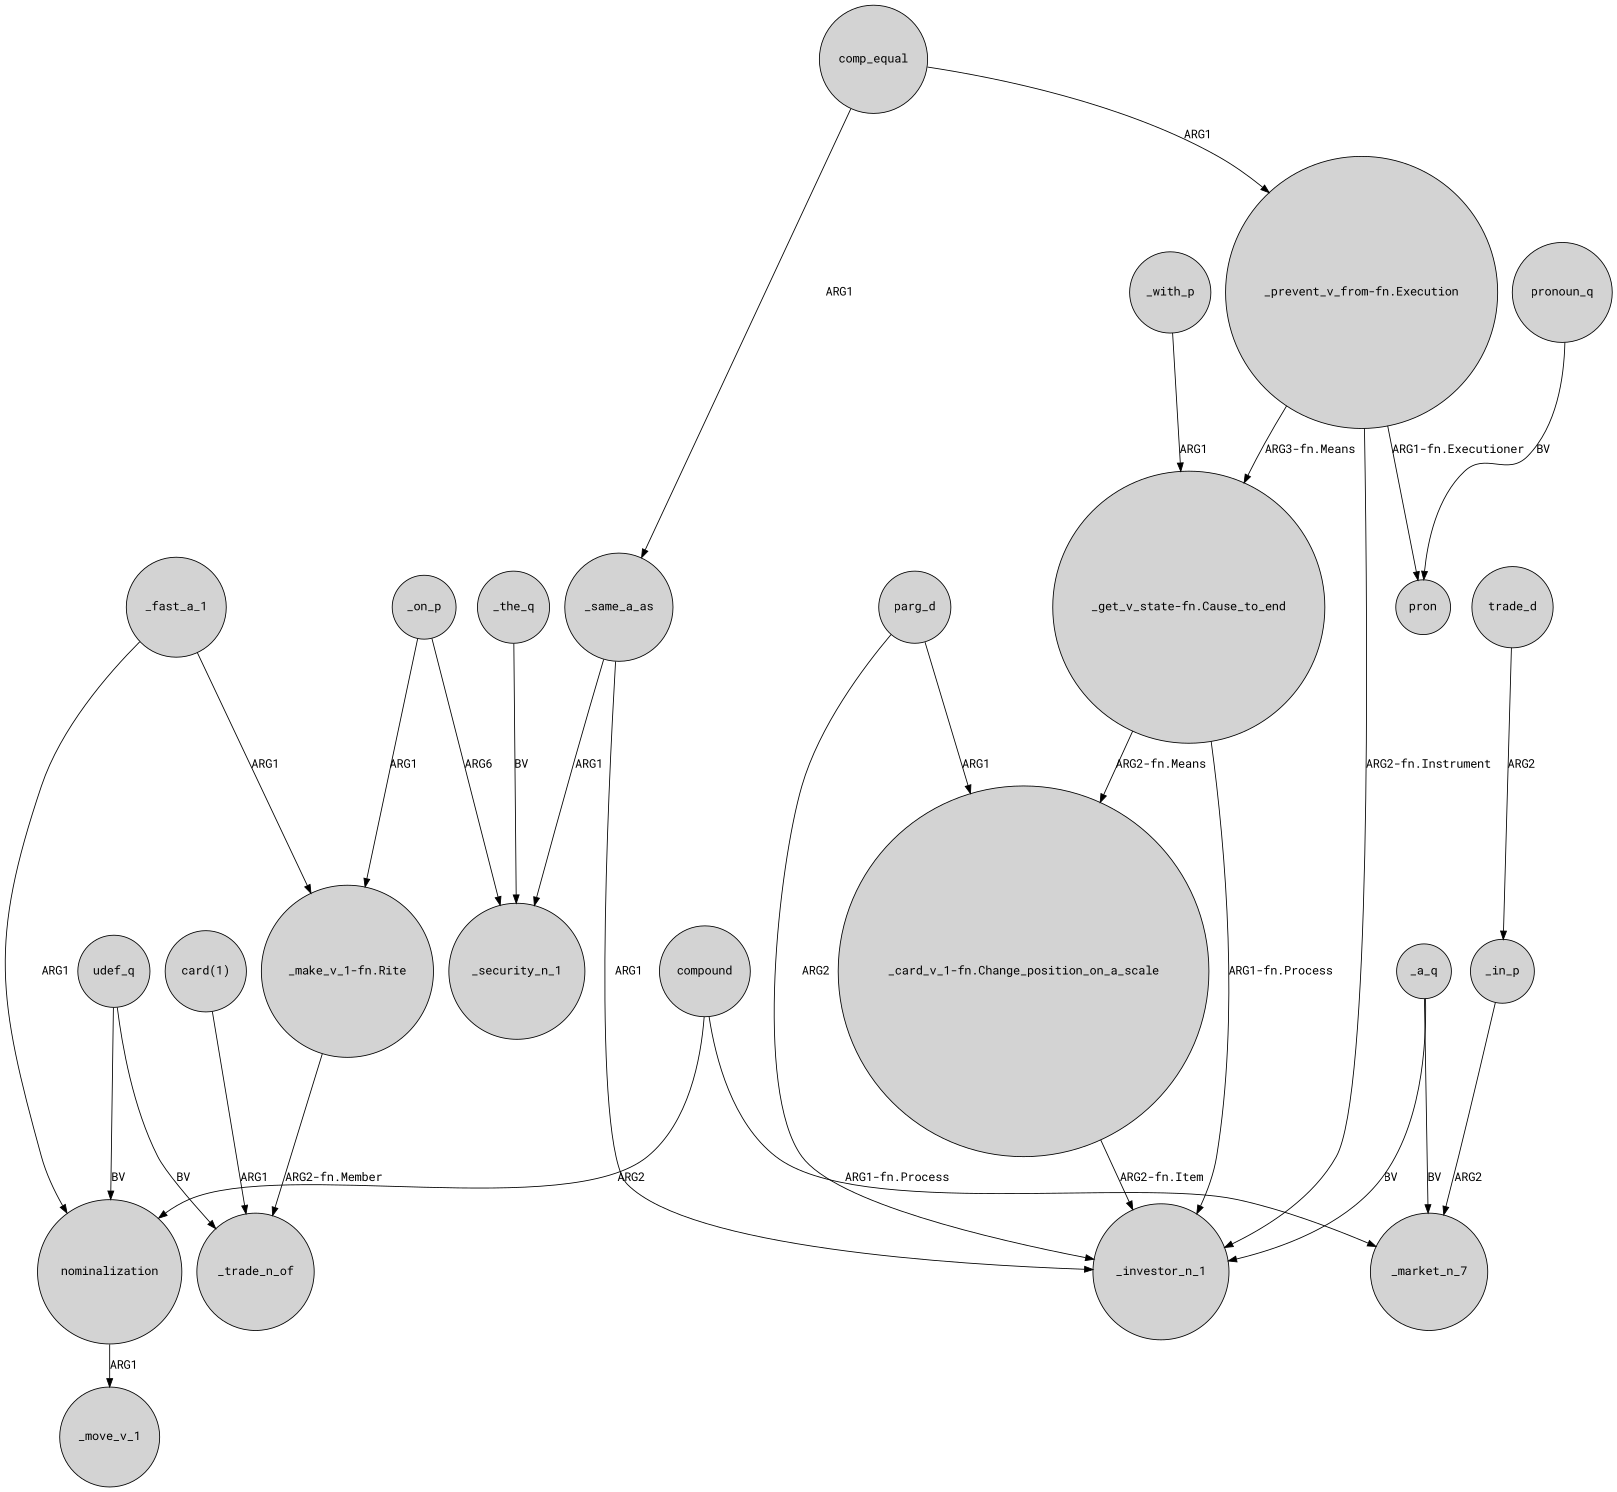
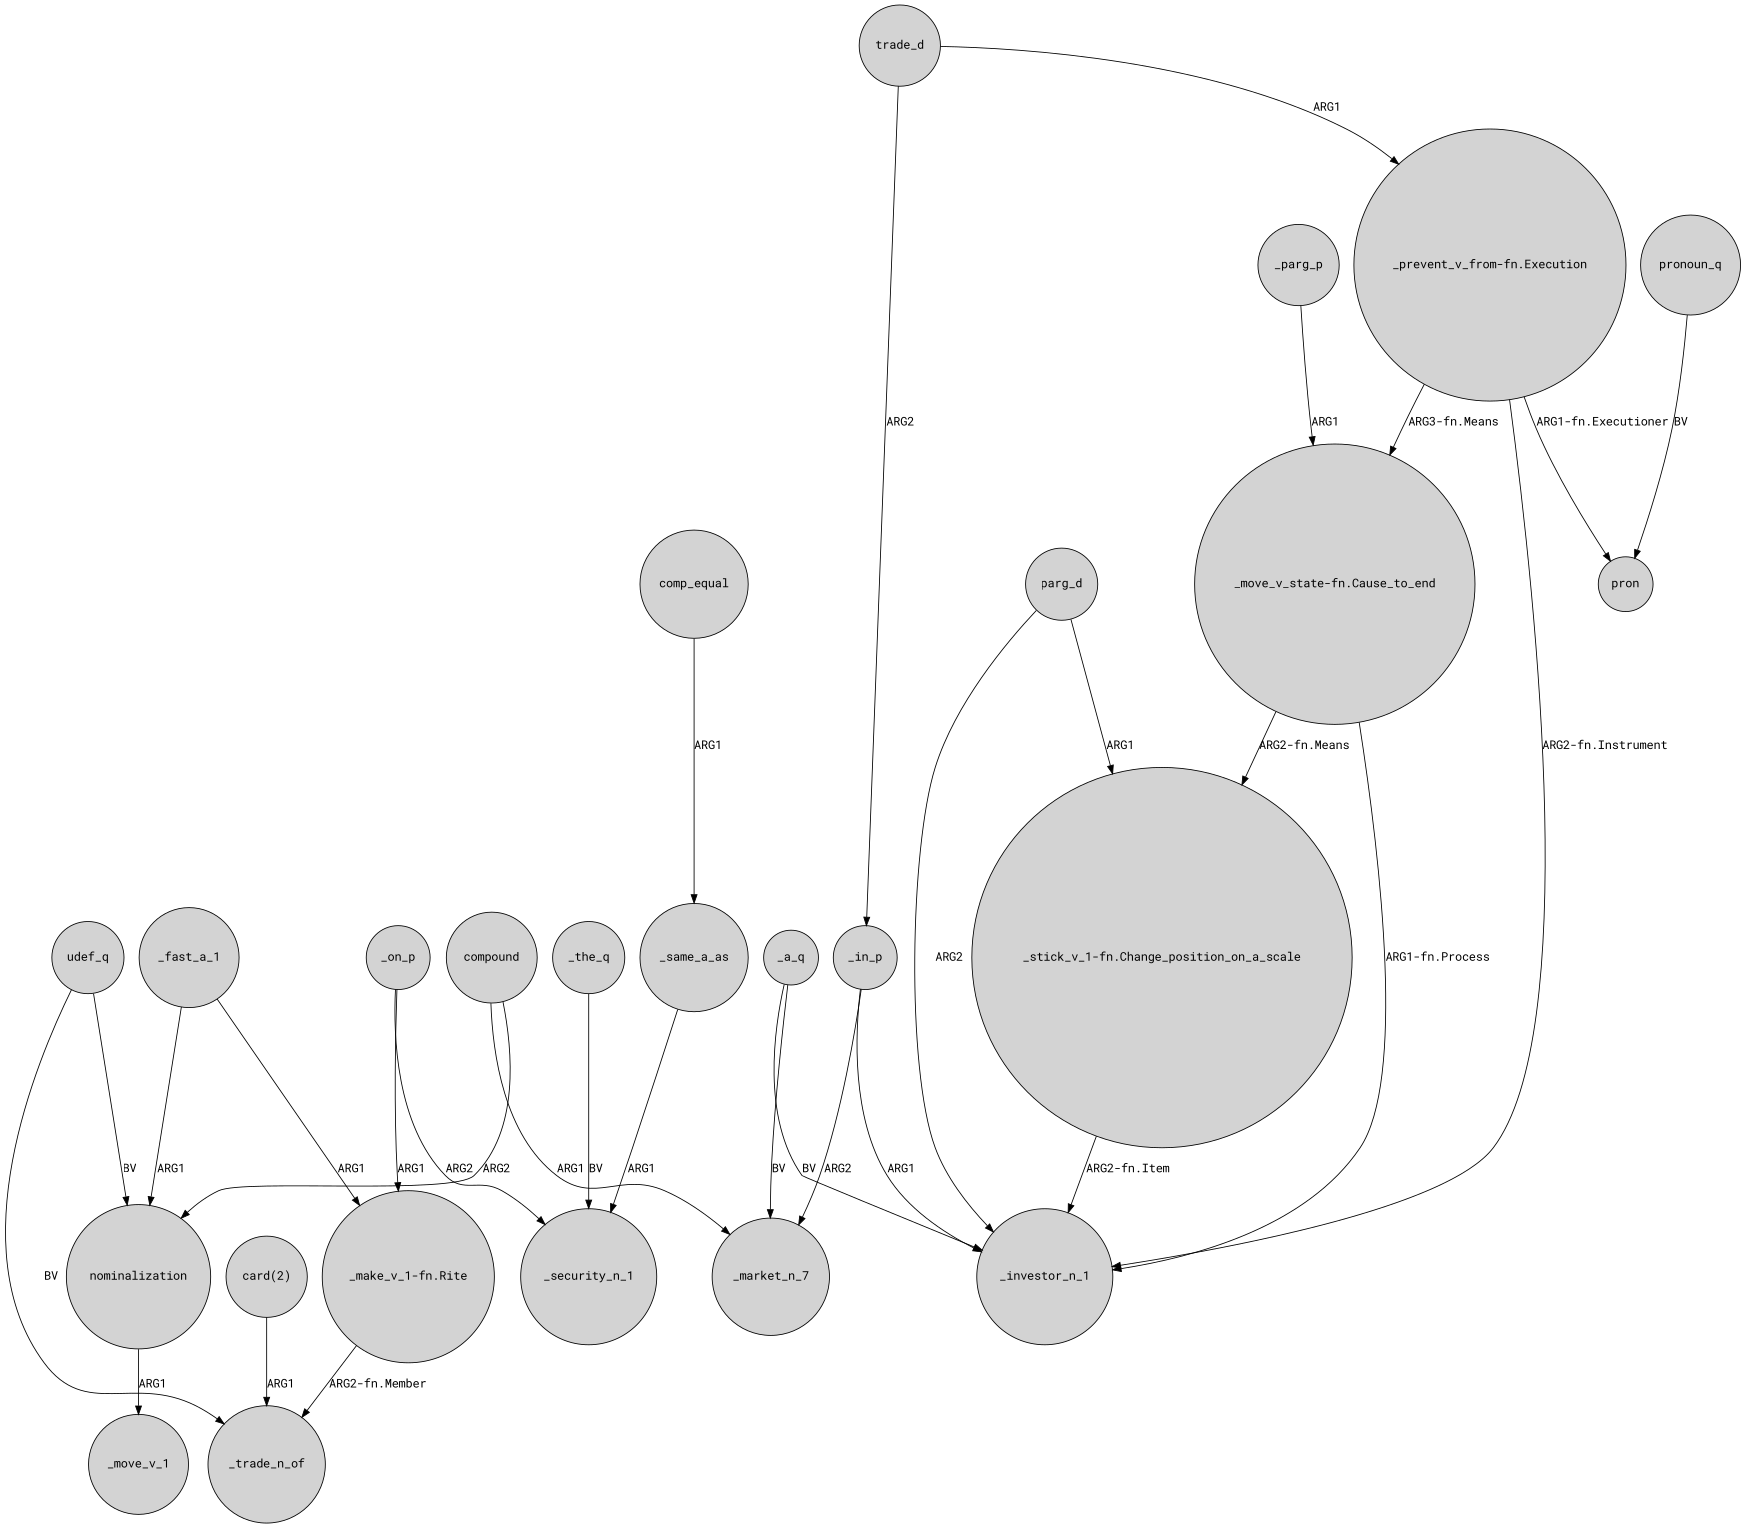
(1102, 107) -> (1175, 72)
(1170, 292) -> (1299, 265)
(1189, 607) -> (1335, 584)
(479, 765) -> (460, 1169)
(206, 971) -> (267, 1277)
(1024, 971) -> (1162, 958)
(617, 1159) -> (871, 1141)
(897, 1178) -> (571, 1169)
